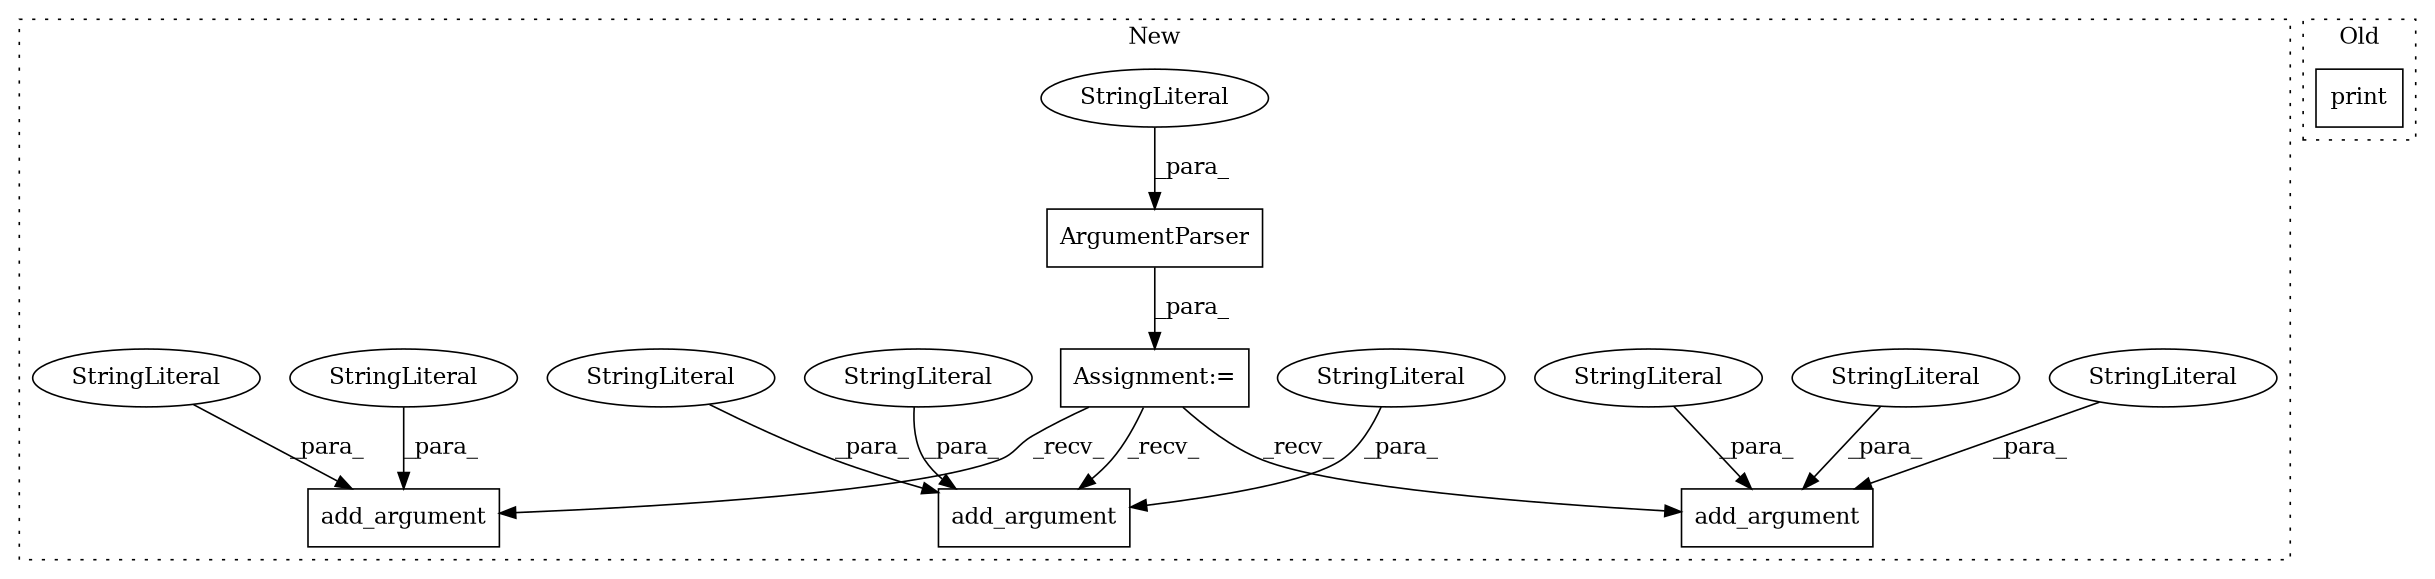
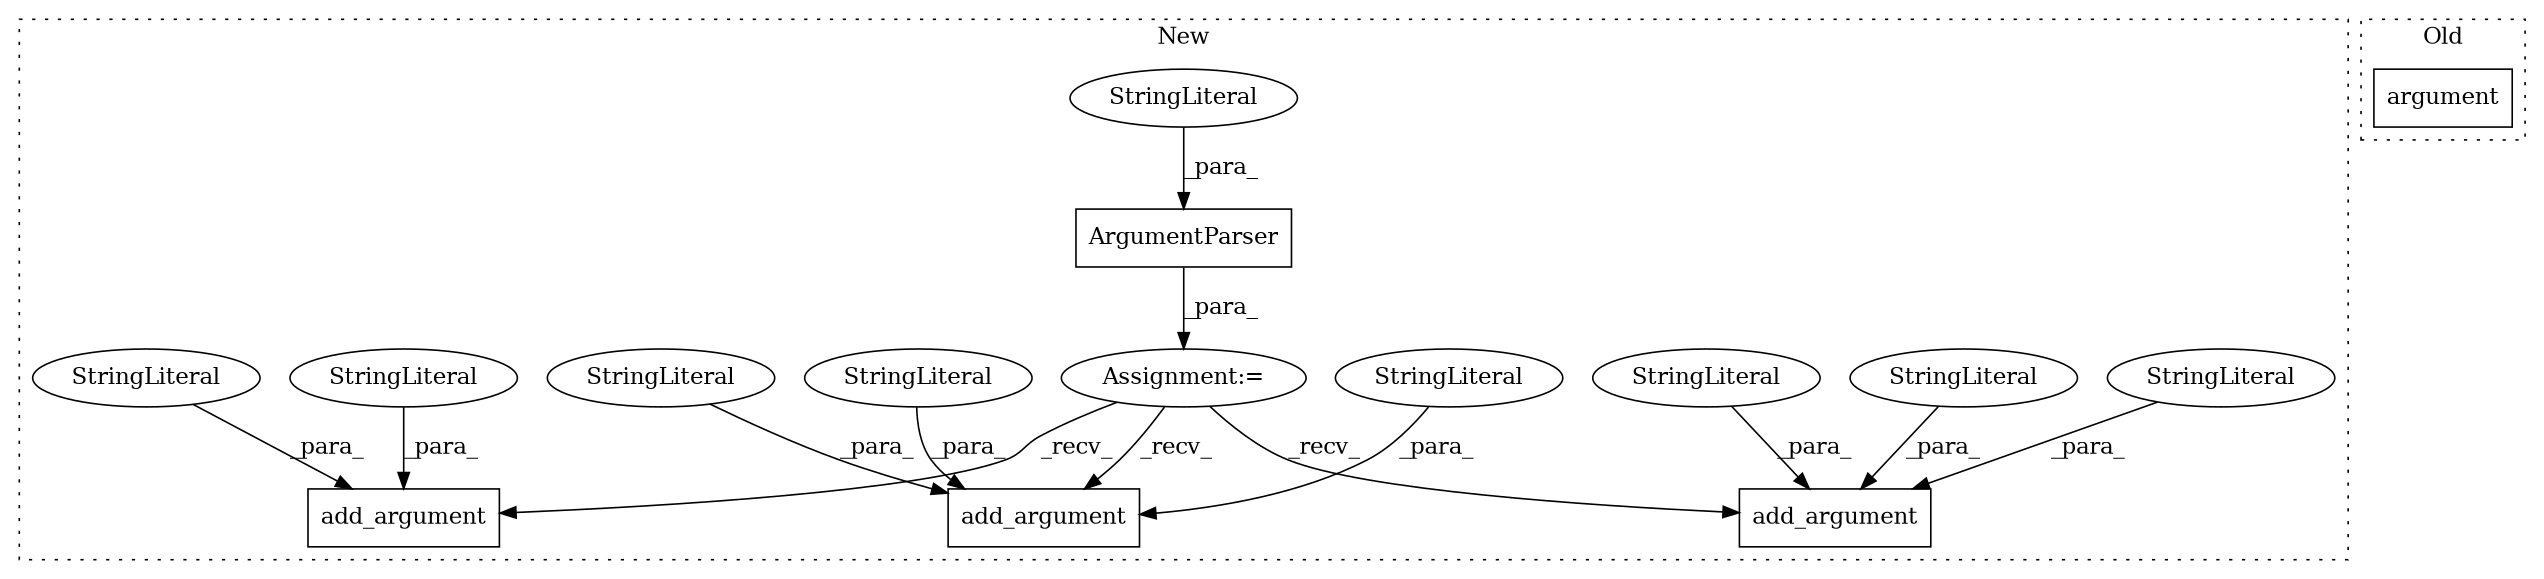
(2359, 98) -> (2443, 98)
(1155, 378) -> (1184, 378)
